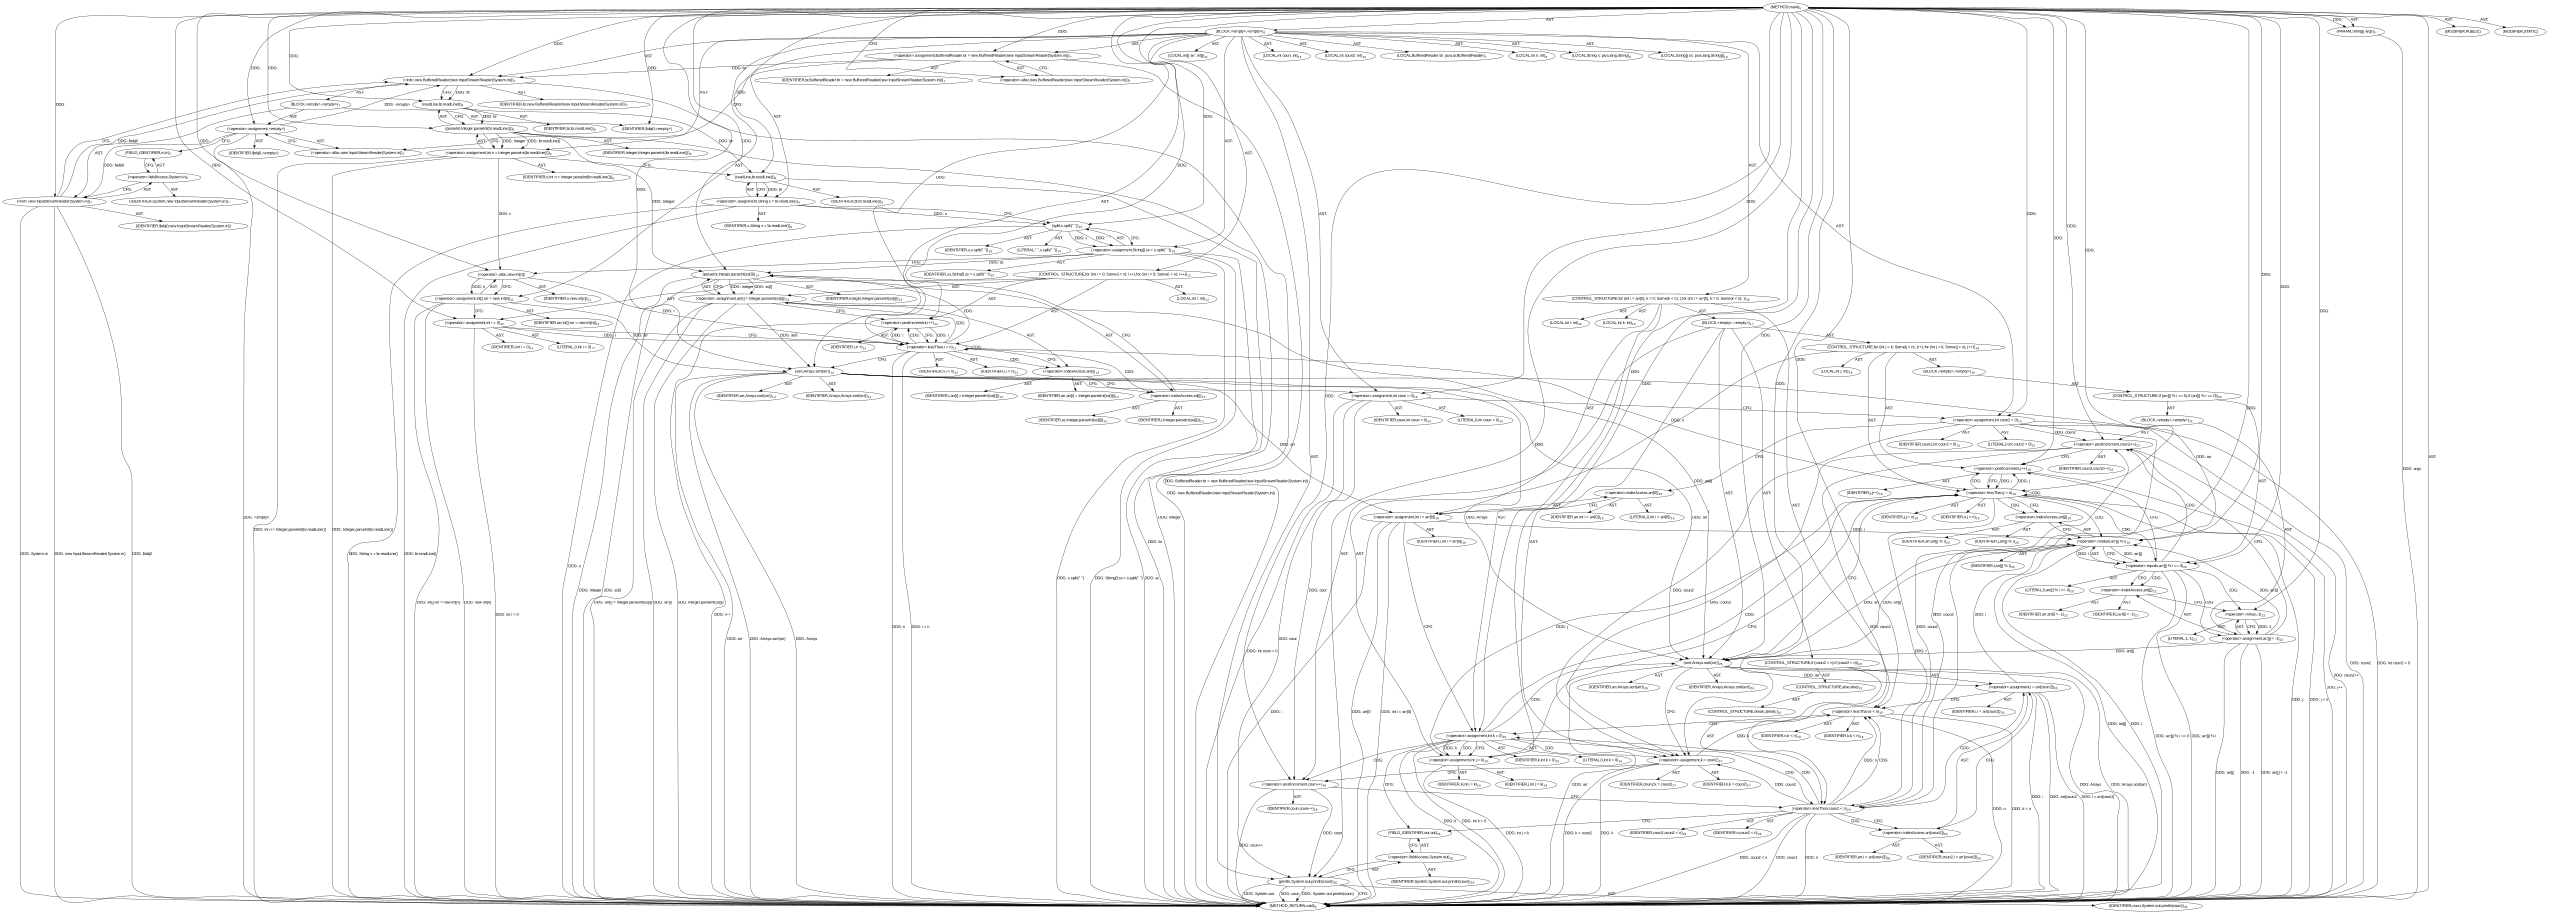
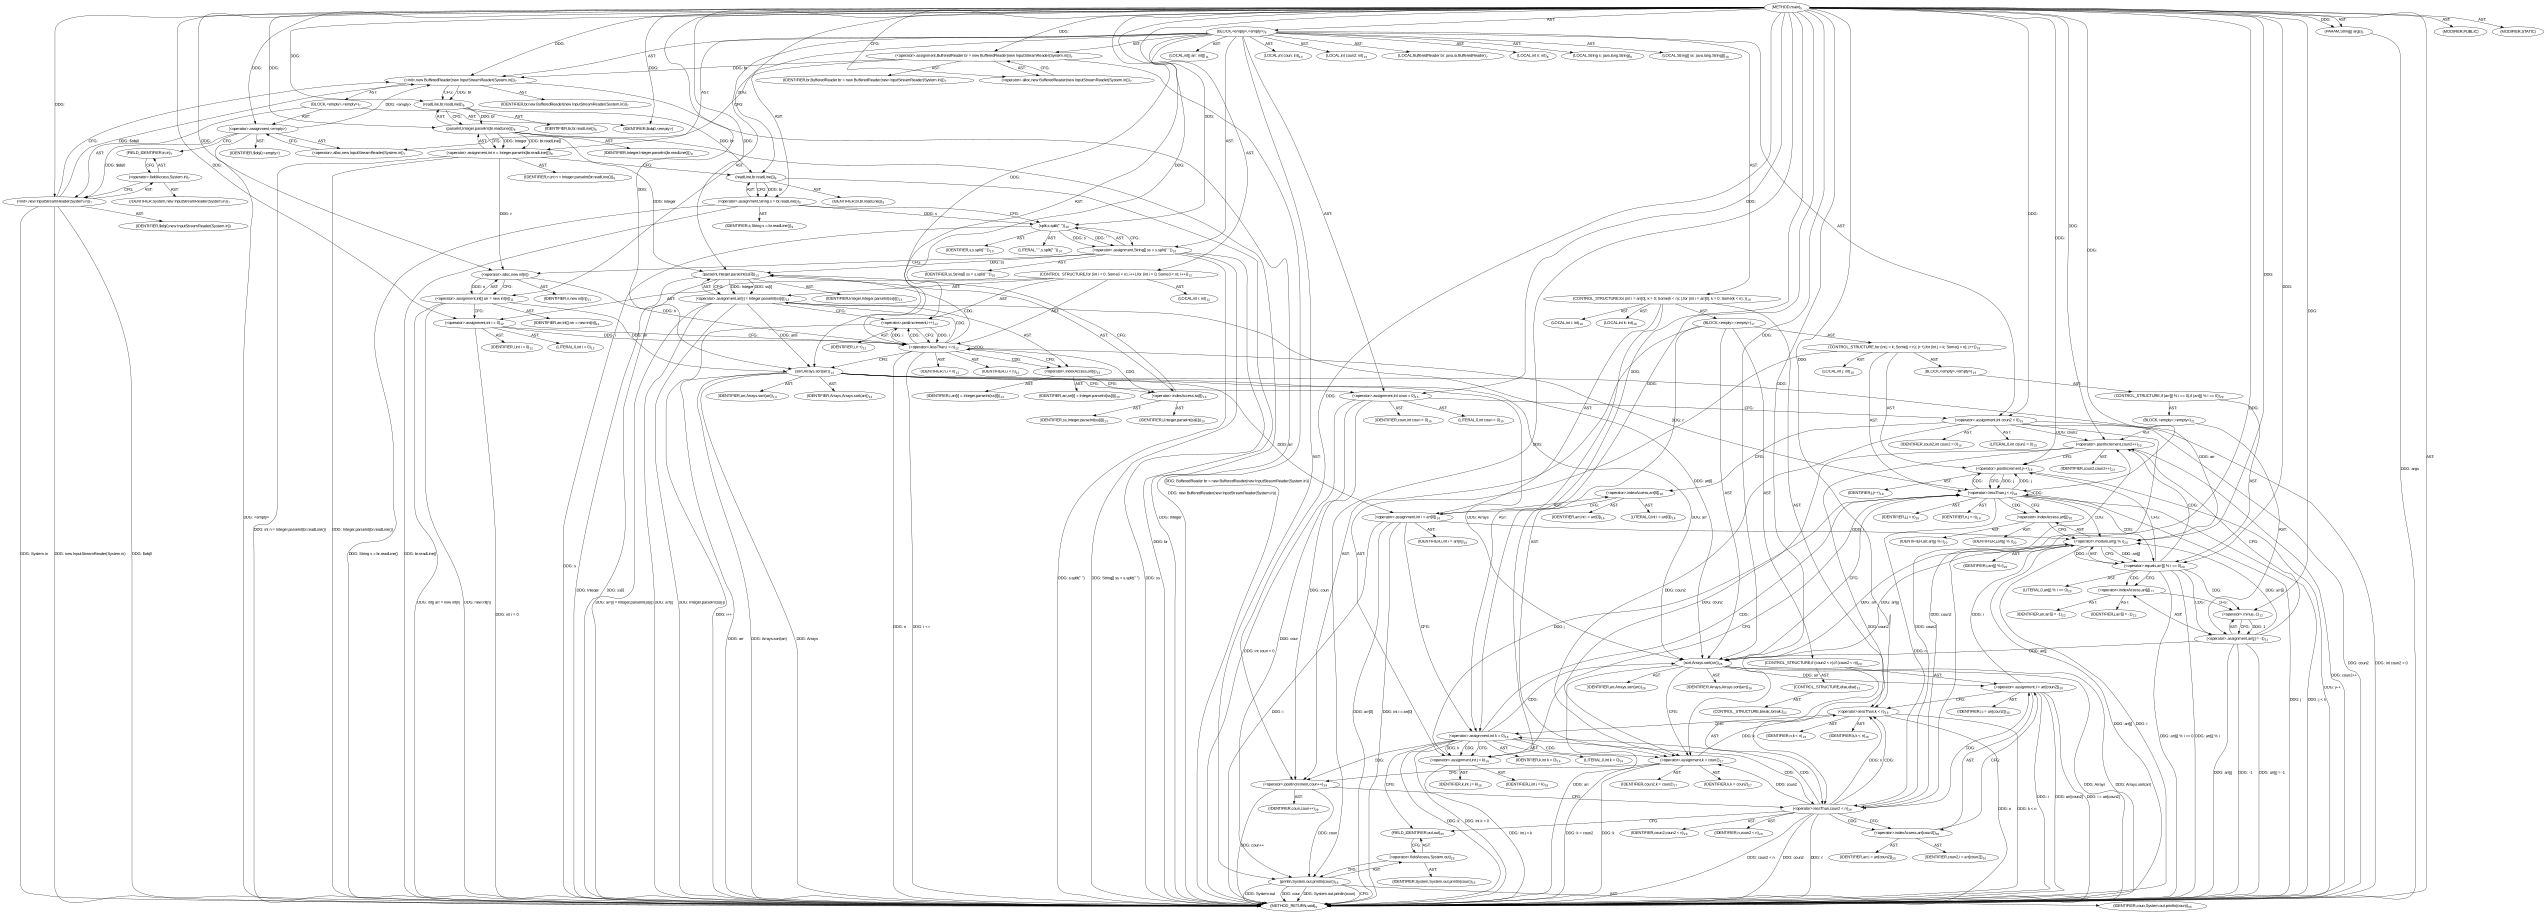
(2182, 639) -> none
